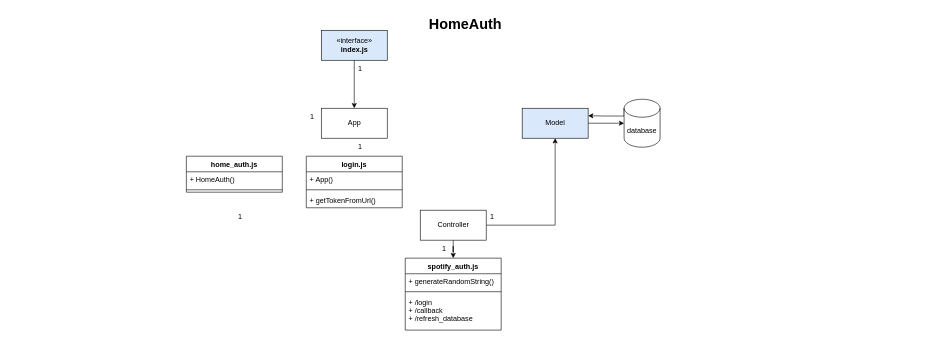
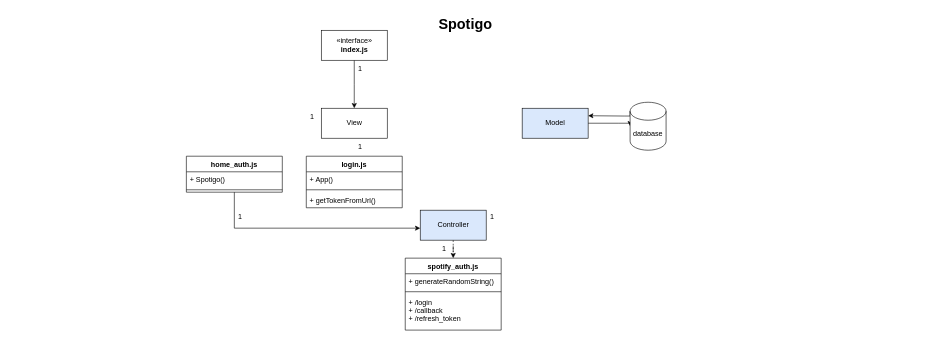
(466, 24) -> (466, 24)
(354, 45) -> (354, 45)
(355, 123) -> (355, 123)
(642, 123) -> (648, 126)
(555, 143) -> none
(213, 180) -> (210, 180)
(453, 225) -> (453, 225)
none -> (234, 227)
(453, 251) -> (453, 251)
(422, 302) -> (422, 302)
